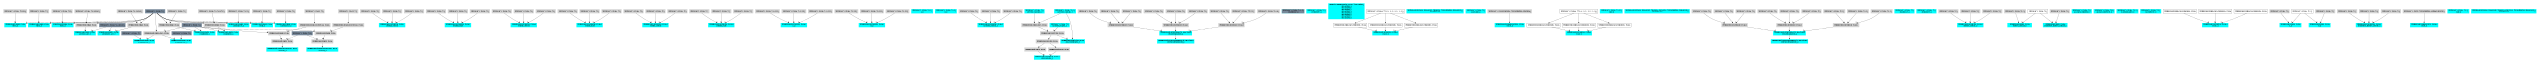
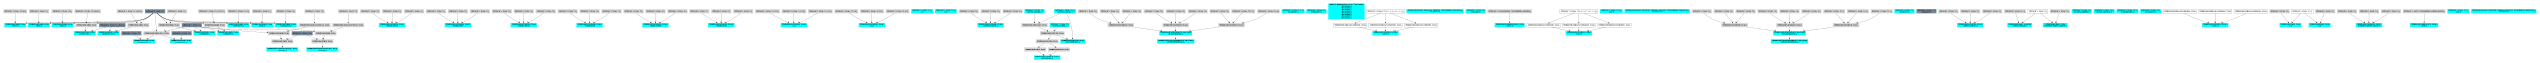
(1293, 11) -> (1293, 11)
(1926, 11) -> (1926, 11)
(2020, 25) -> (2020, 25)
